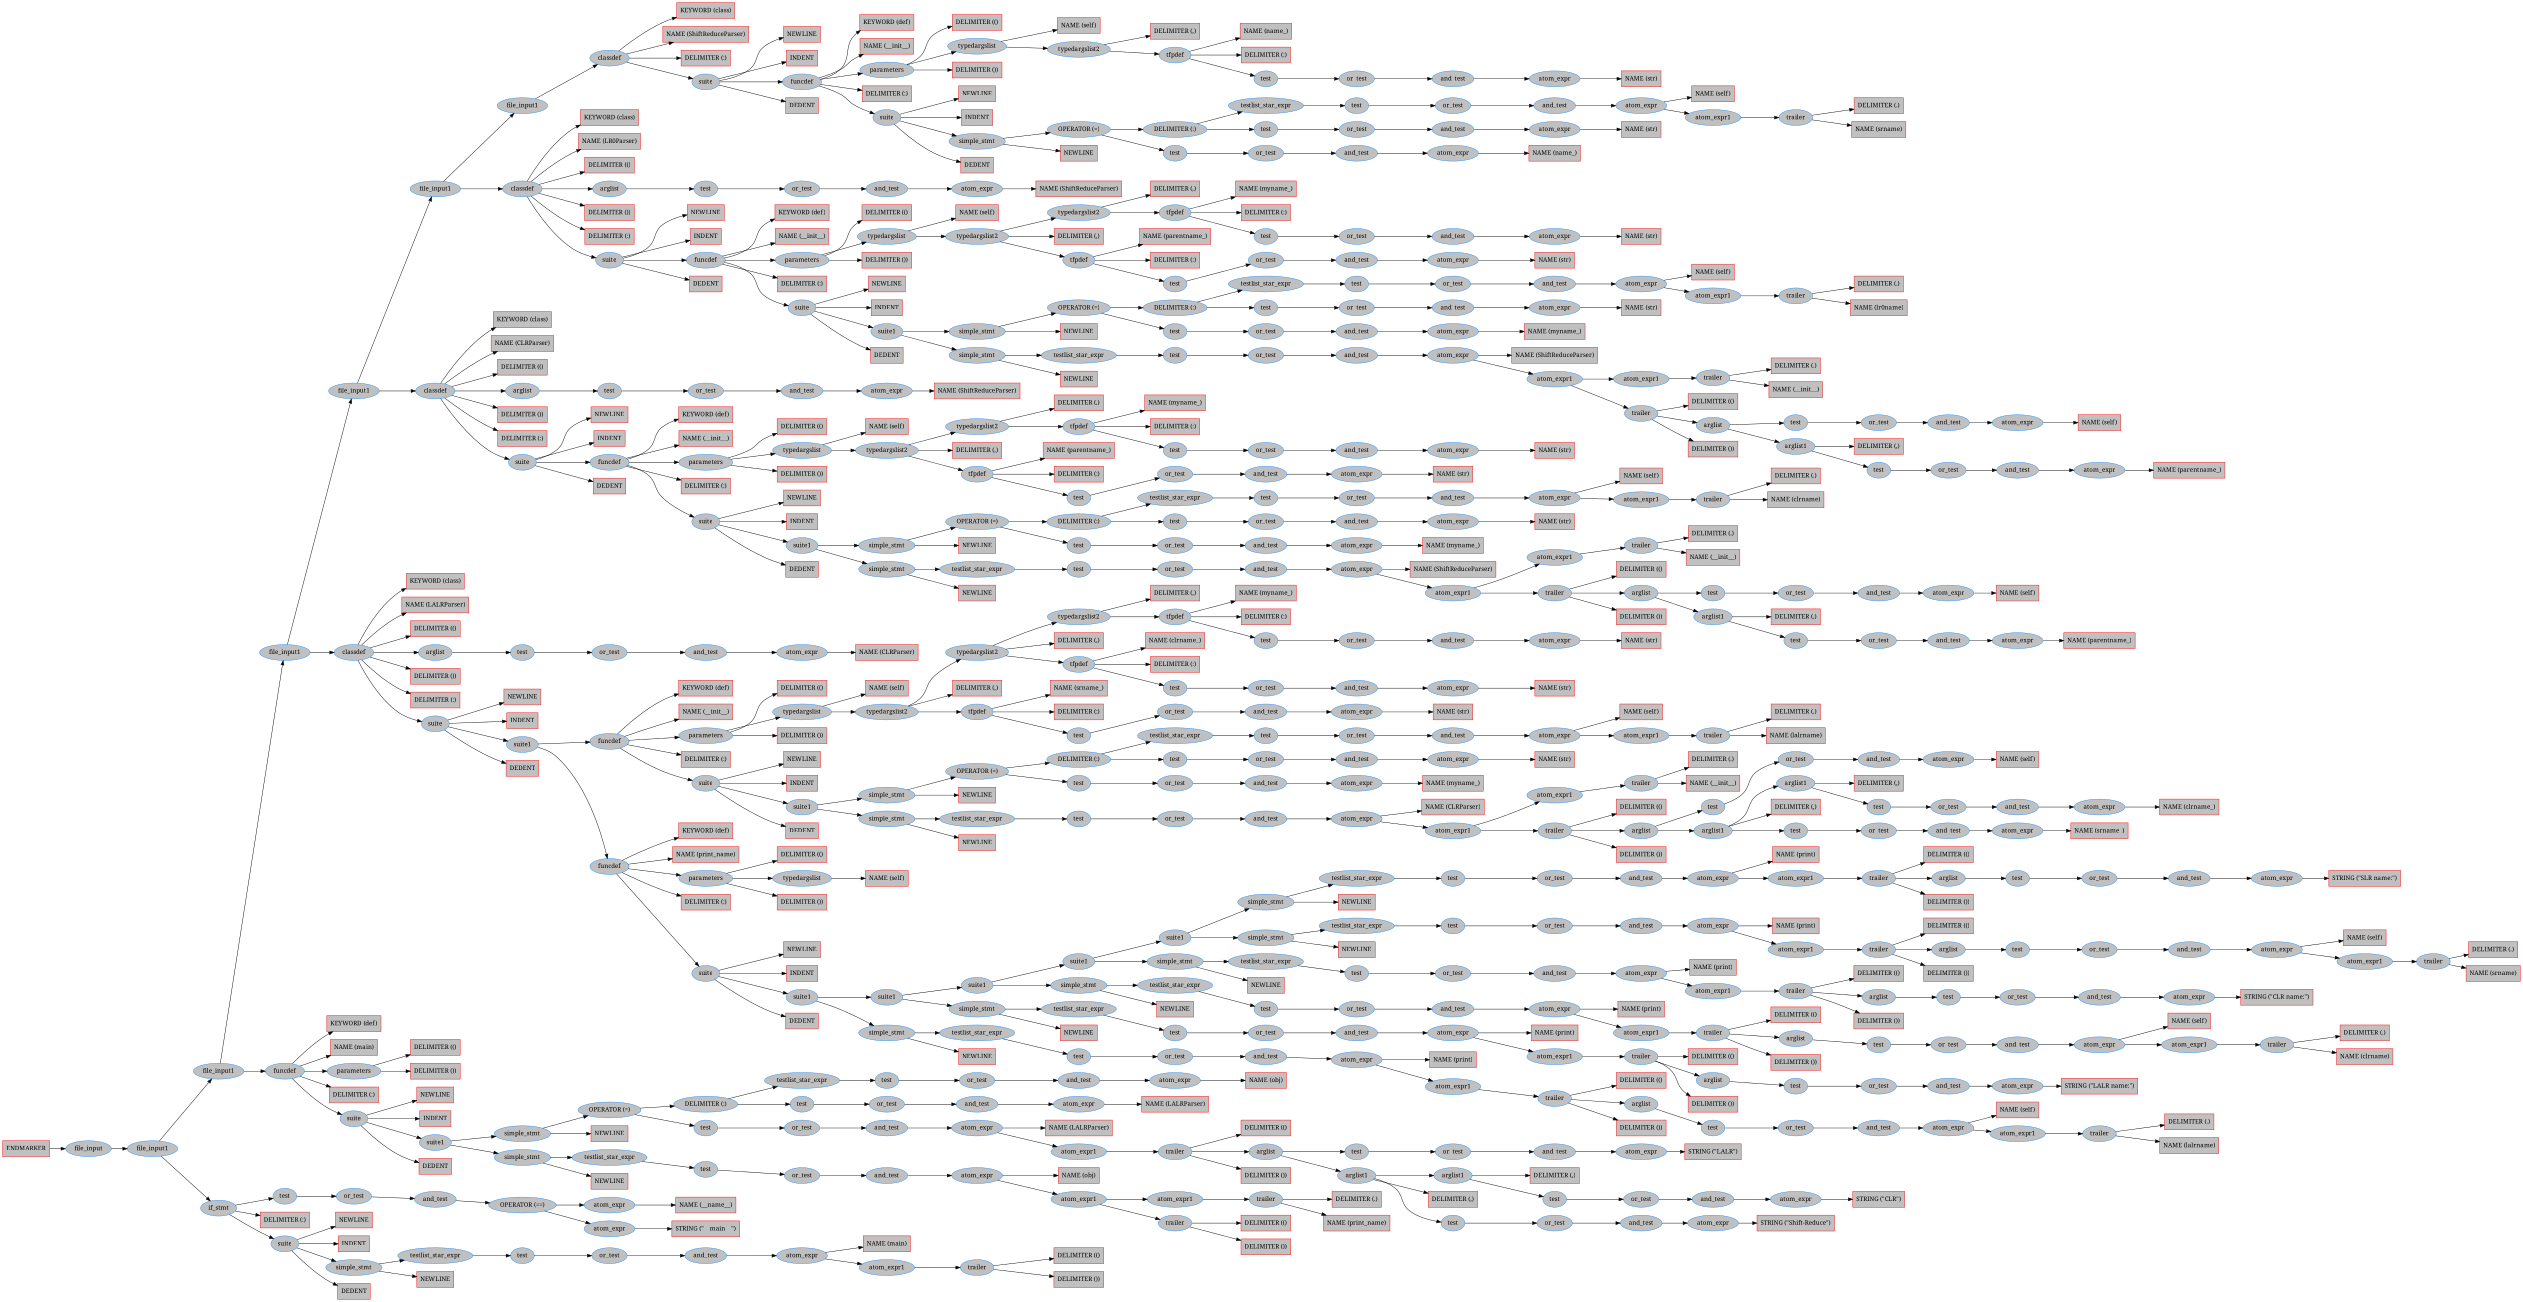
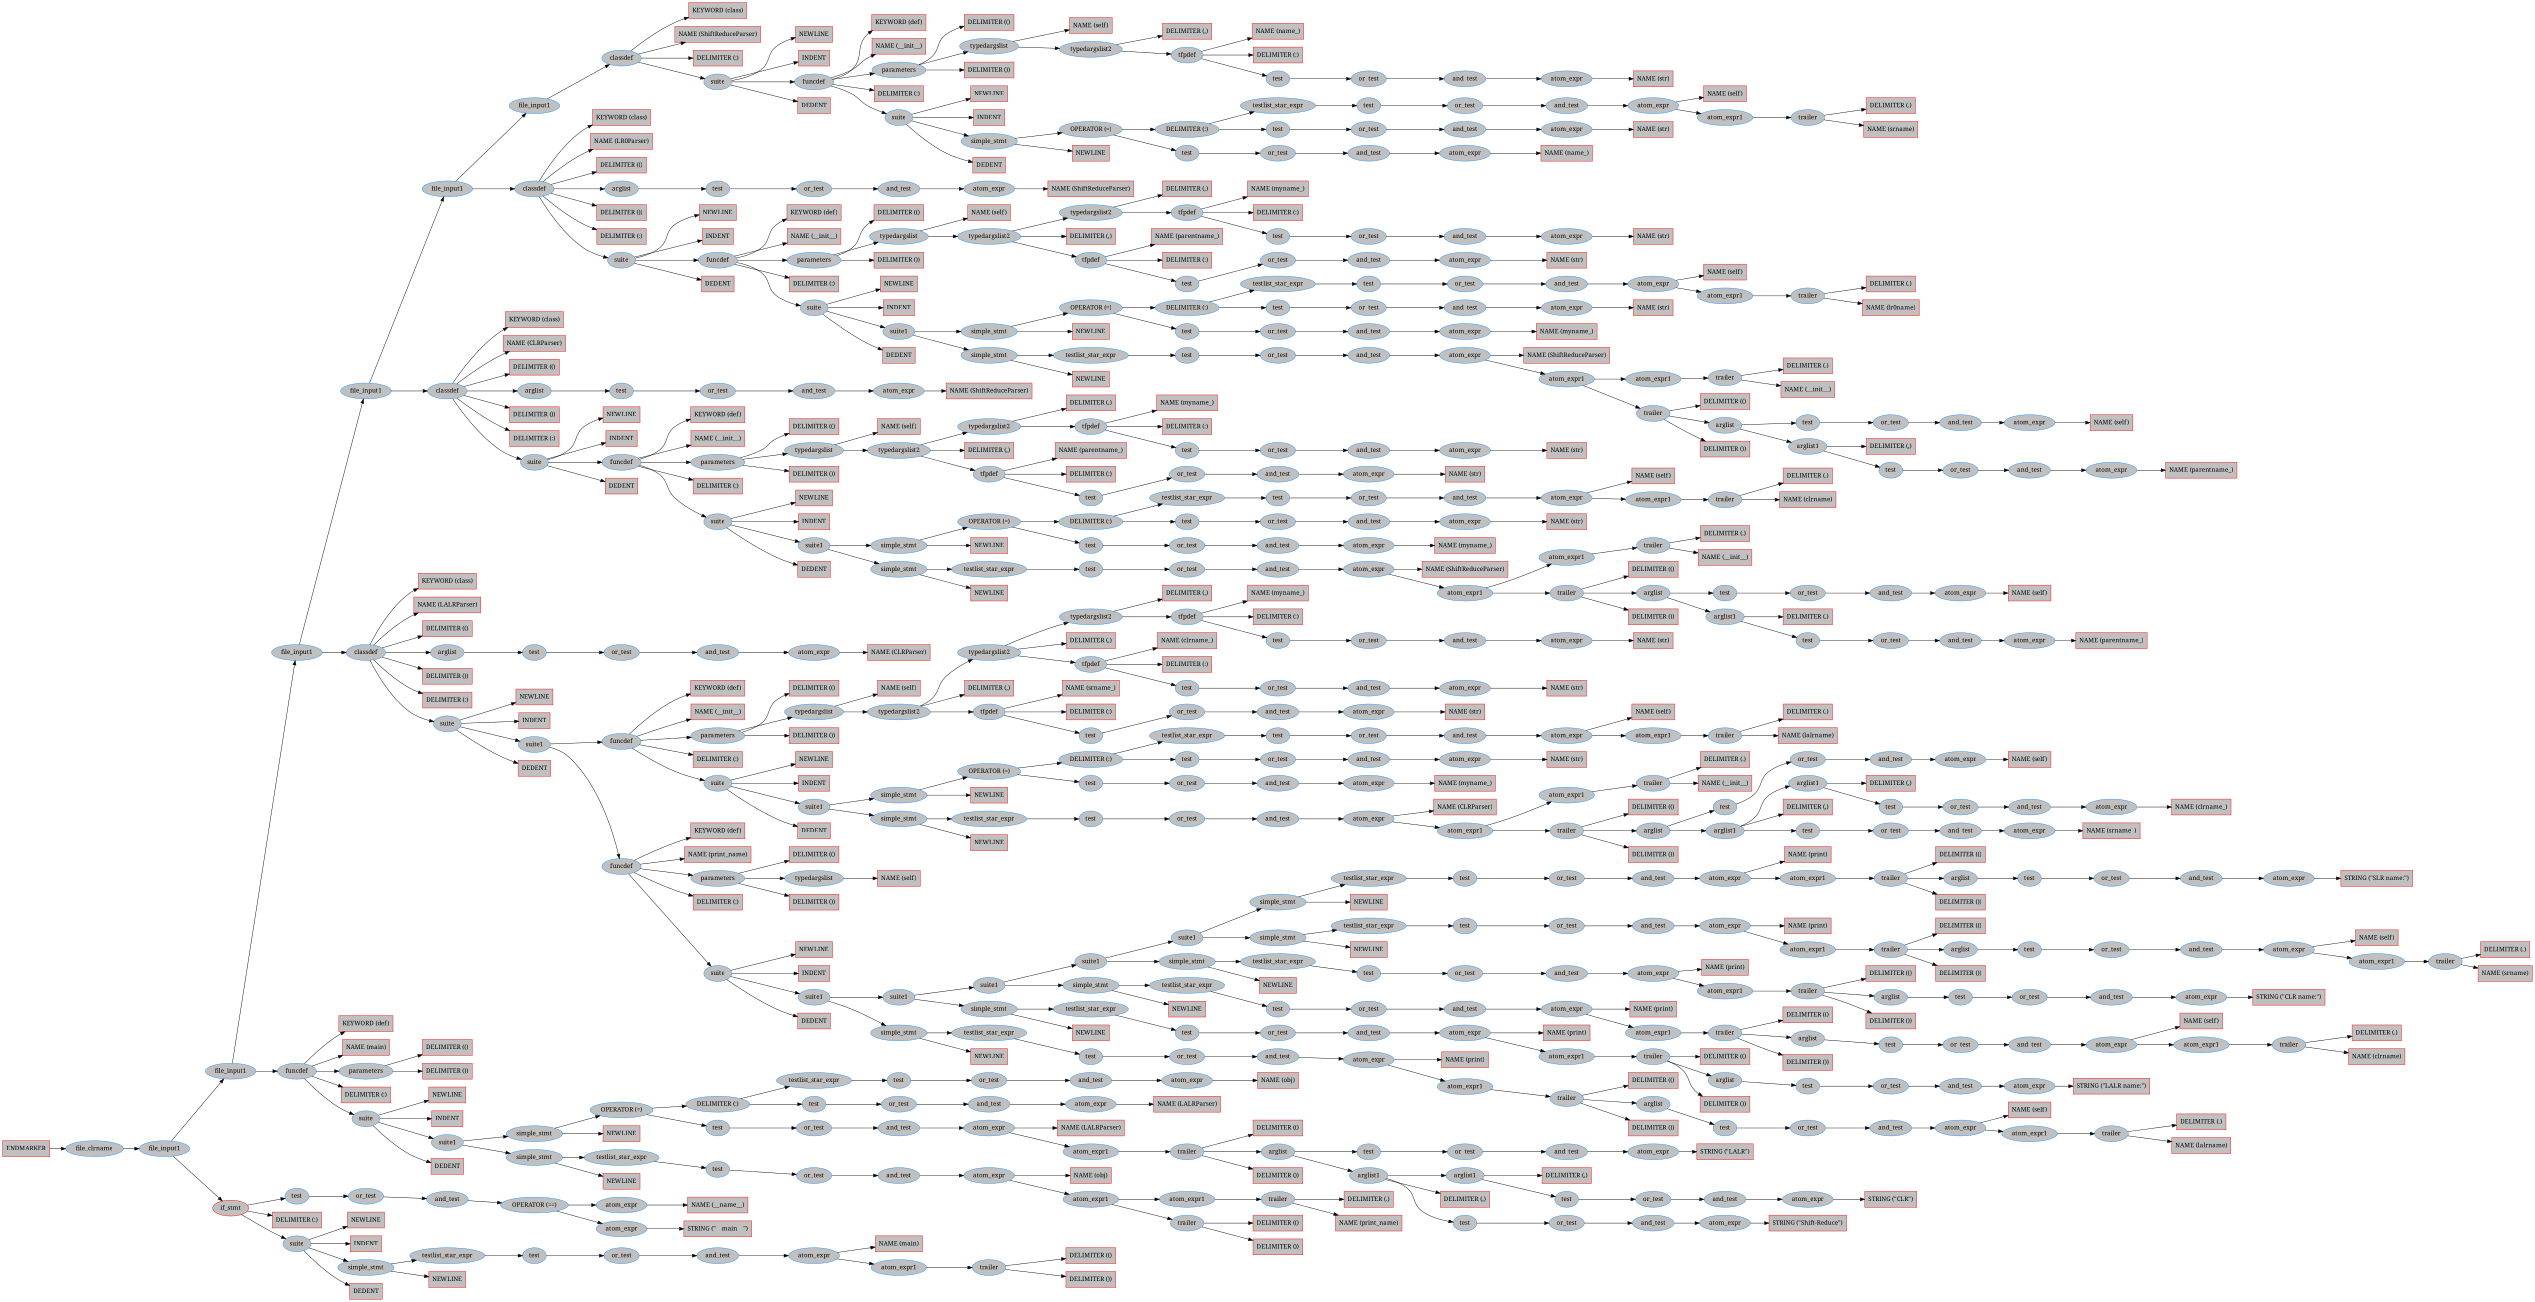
(88, 1149) -> (95, 1149)
(219, 1208) -> (231, 1208)
